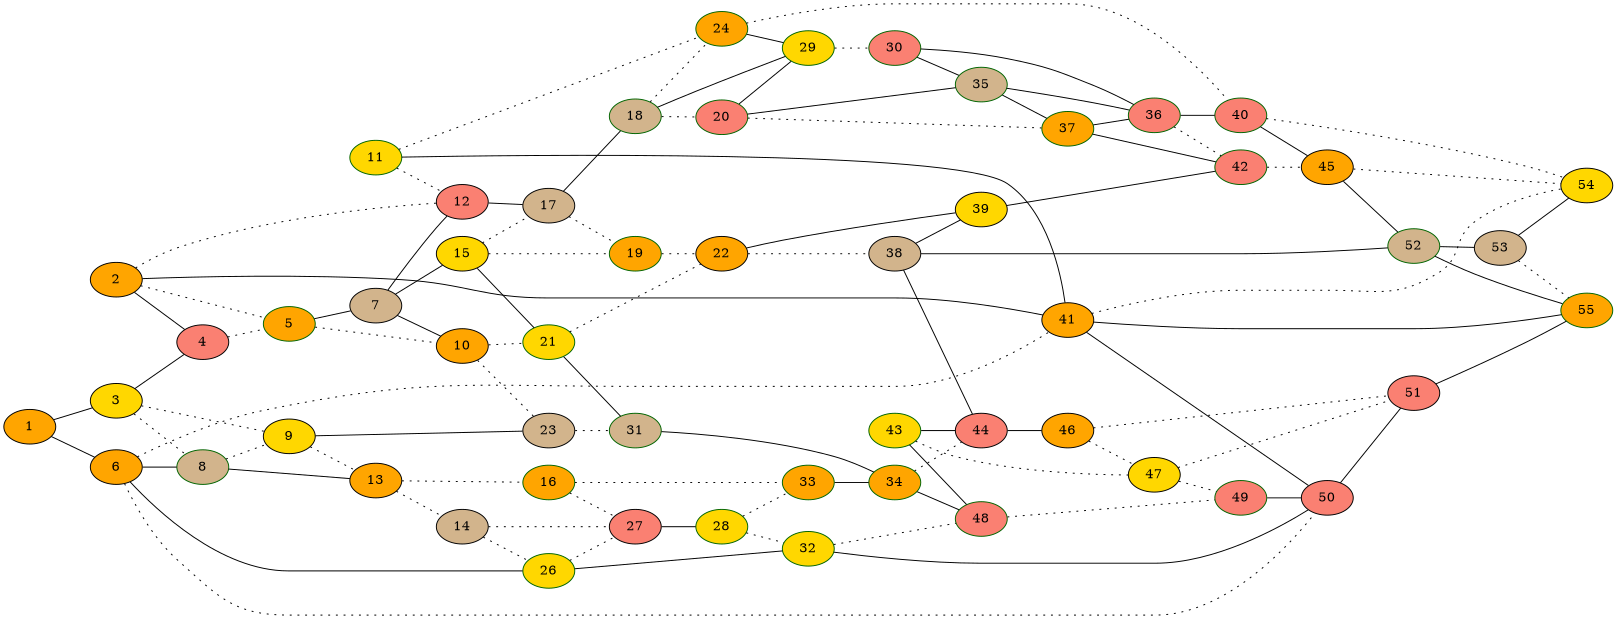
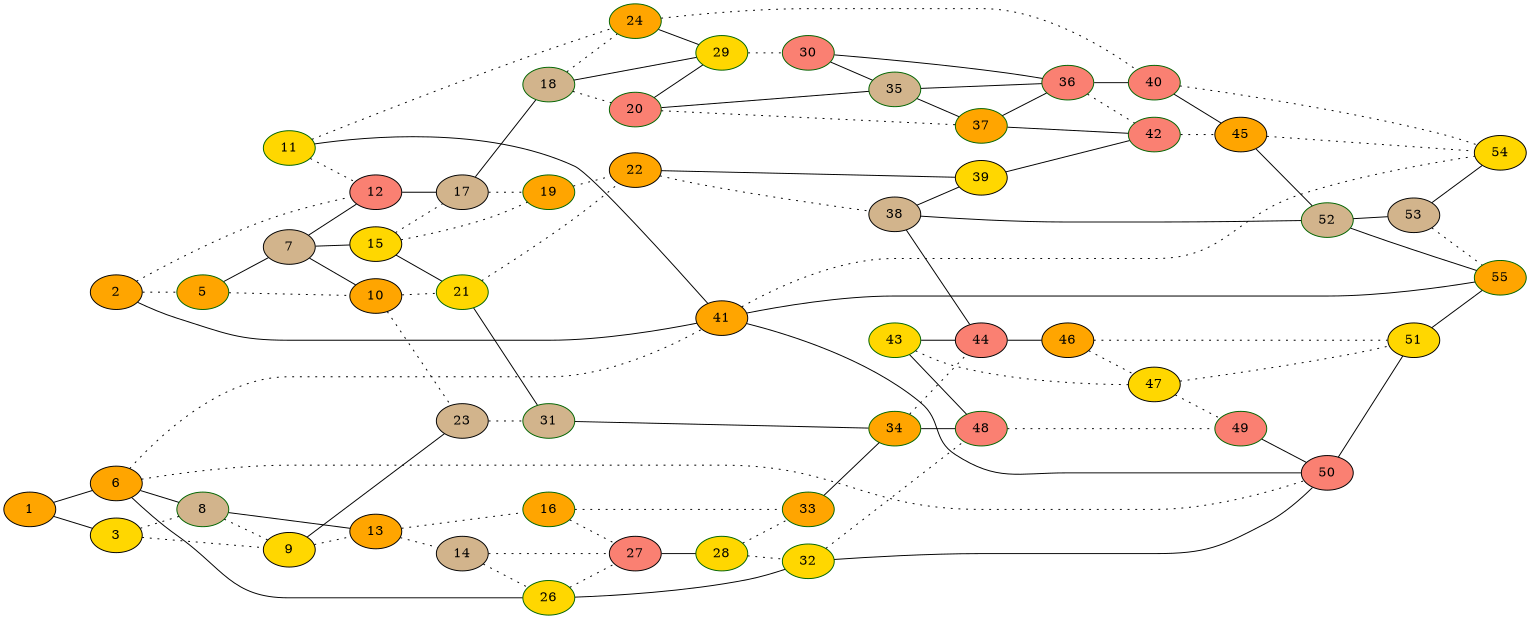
(203, 342) -> none
(1414, 393) -> (1414, 340)
